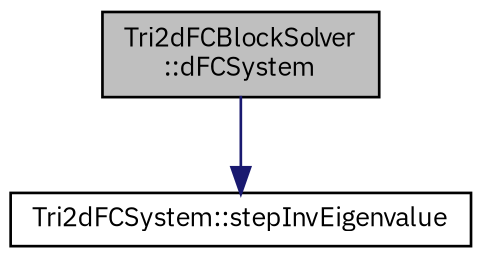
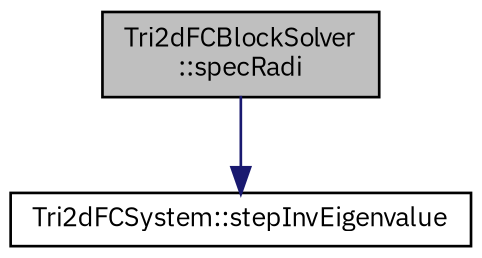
(241, 55) -> (241, 55)
